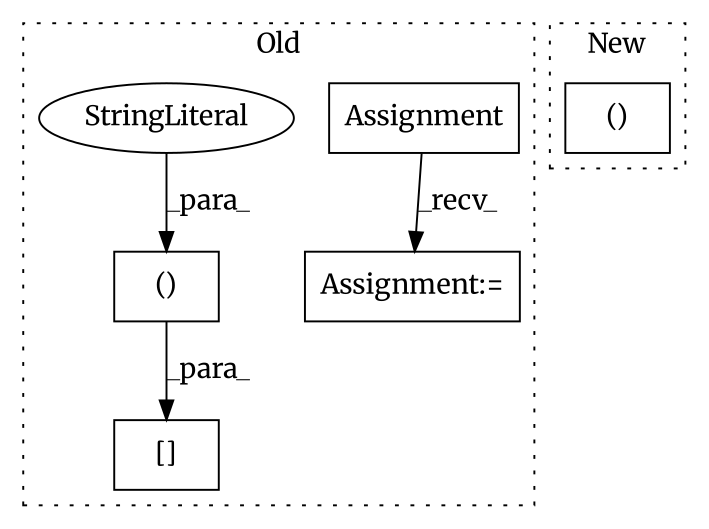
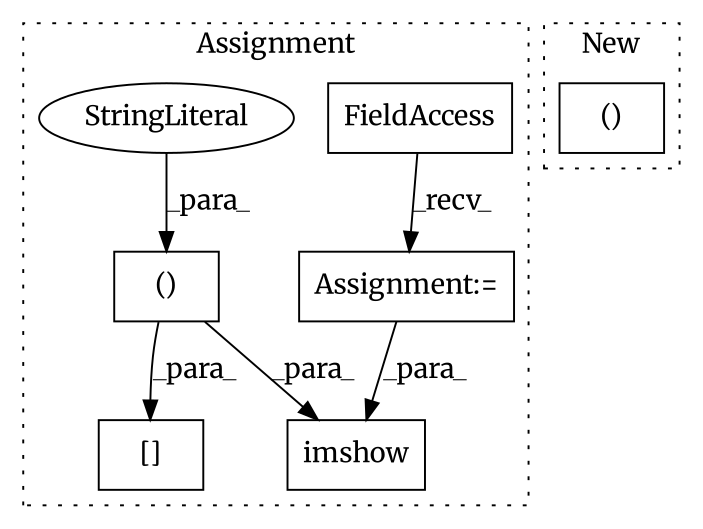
(279, 45) -> (276, 45)
(424, 118) -> (420, 118)
none -> (356, 455)
